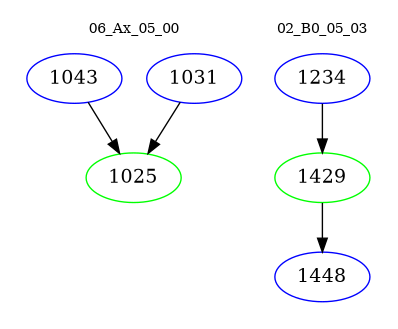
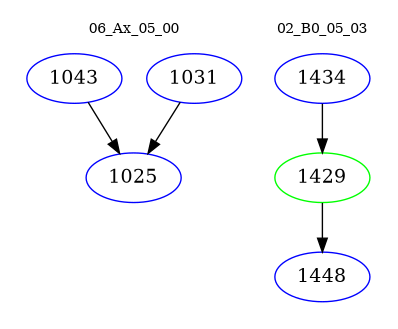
(322, 79) -> (322, 79)
(134, 178) -> (134, 178)
